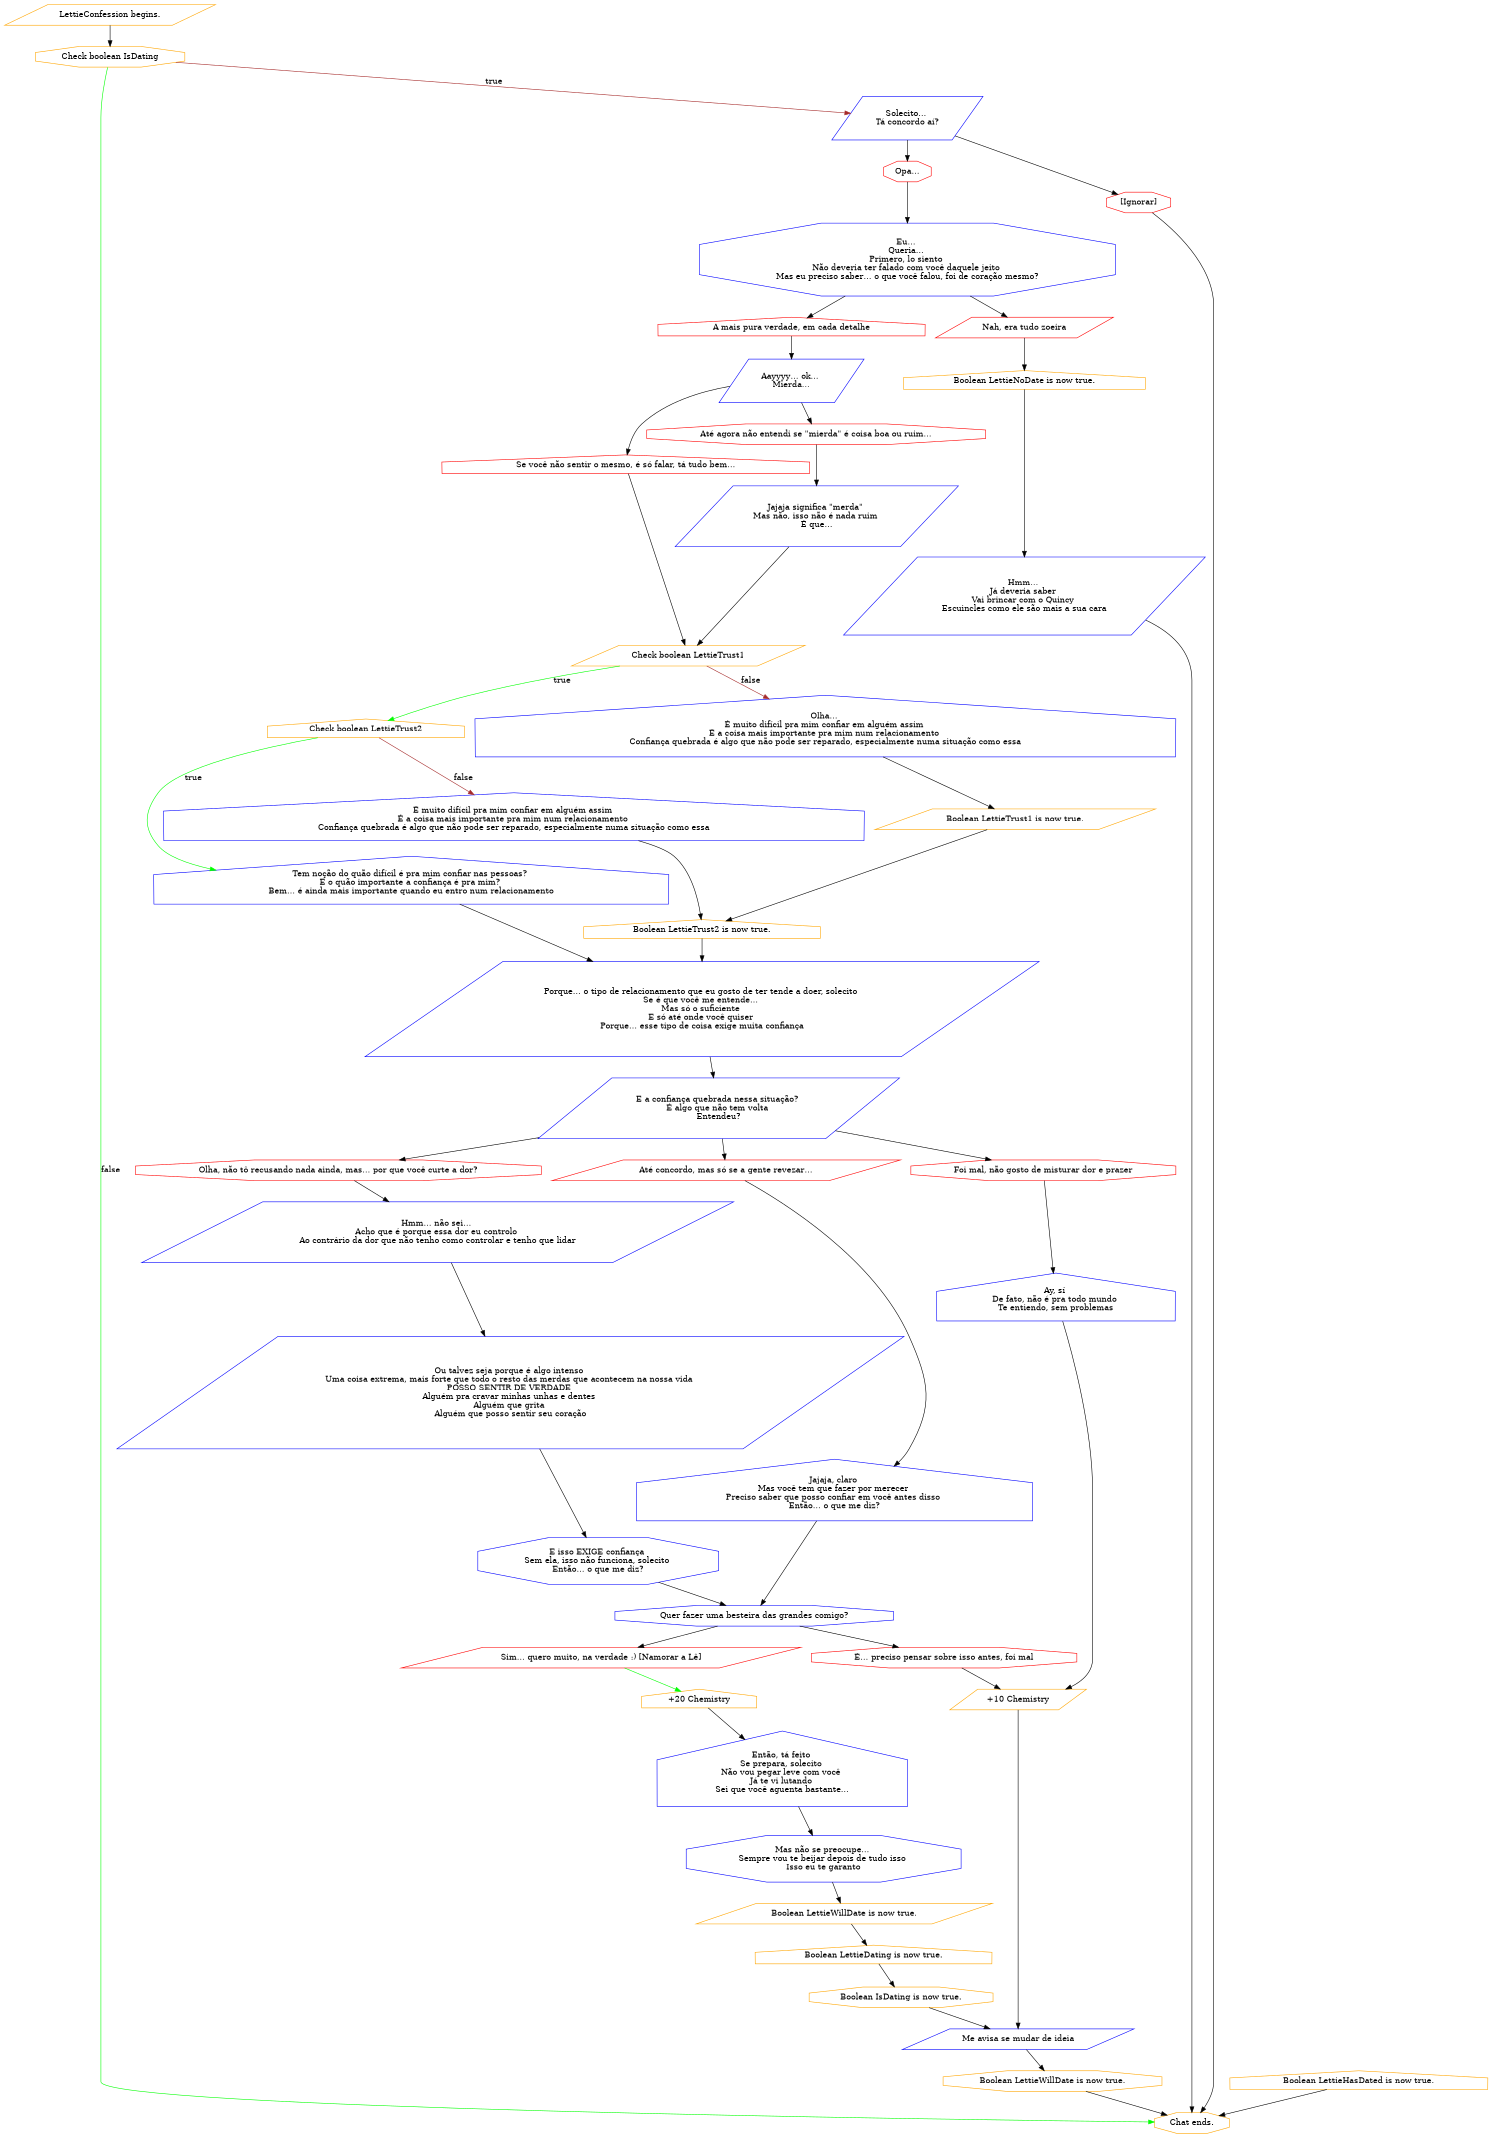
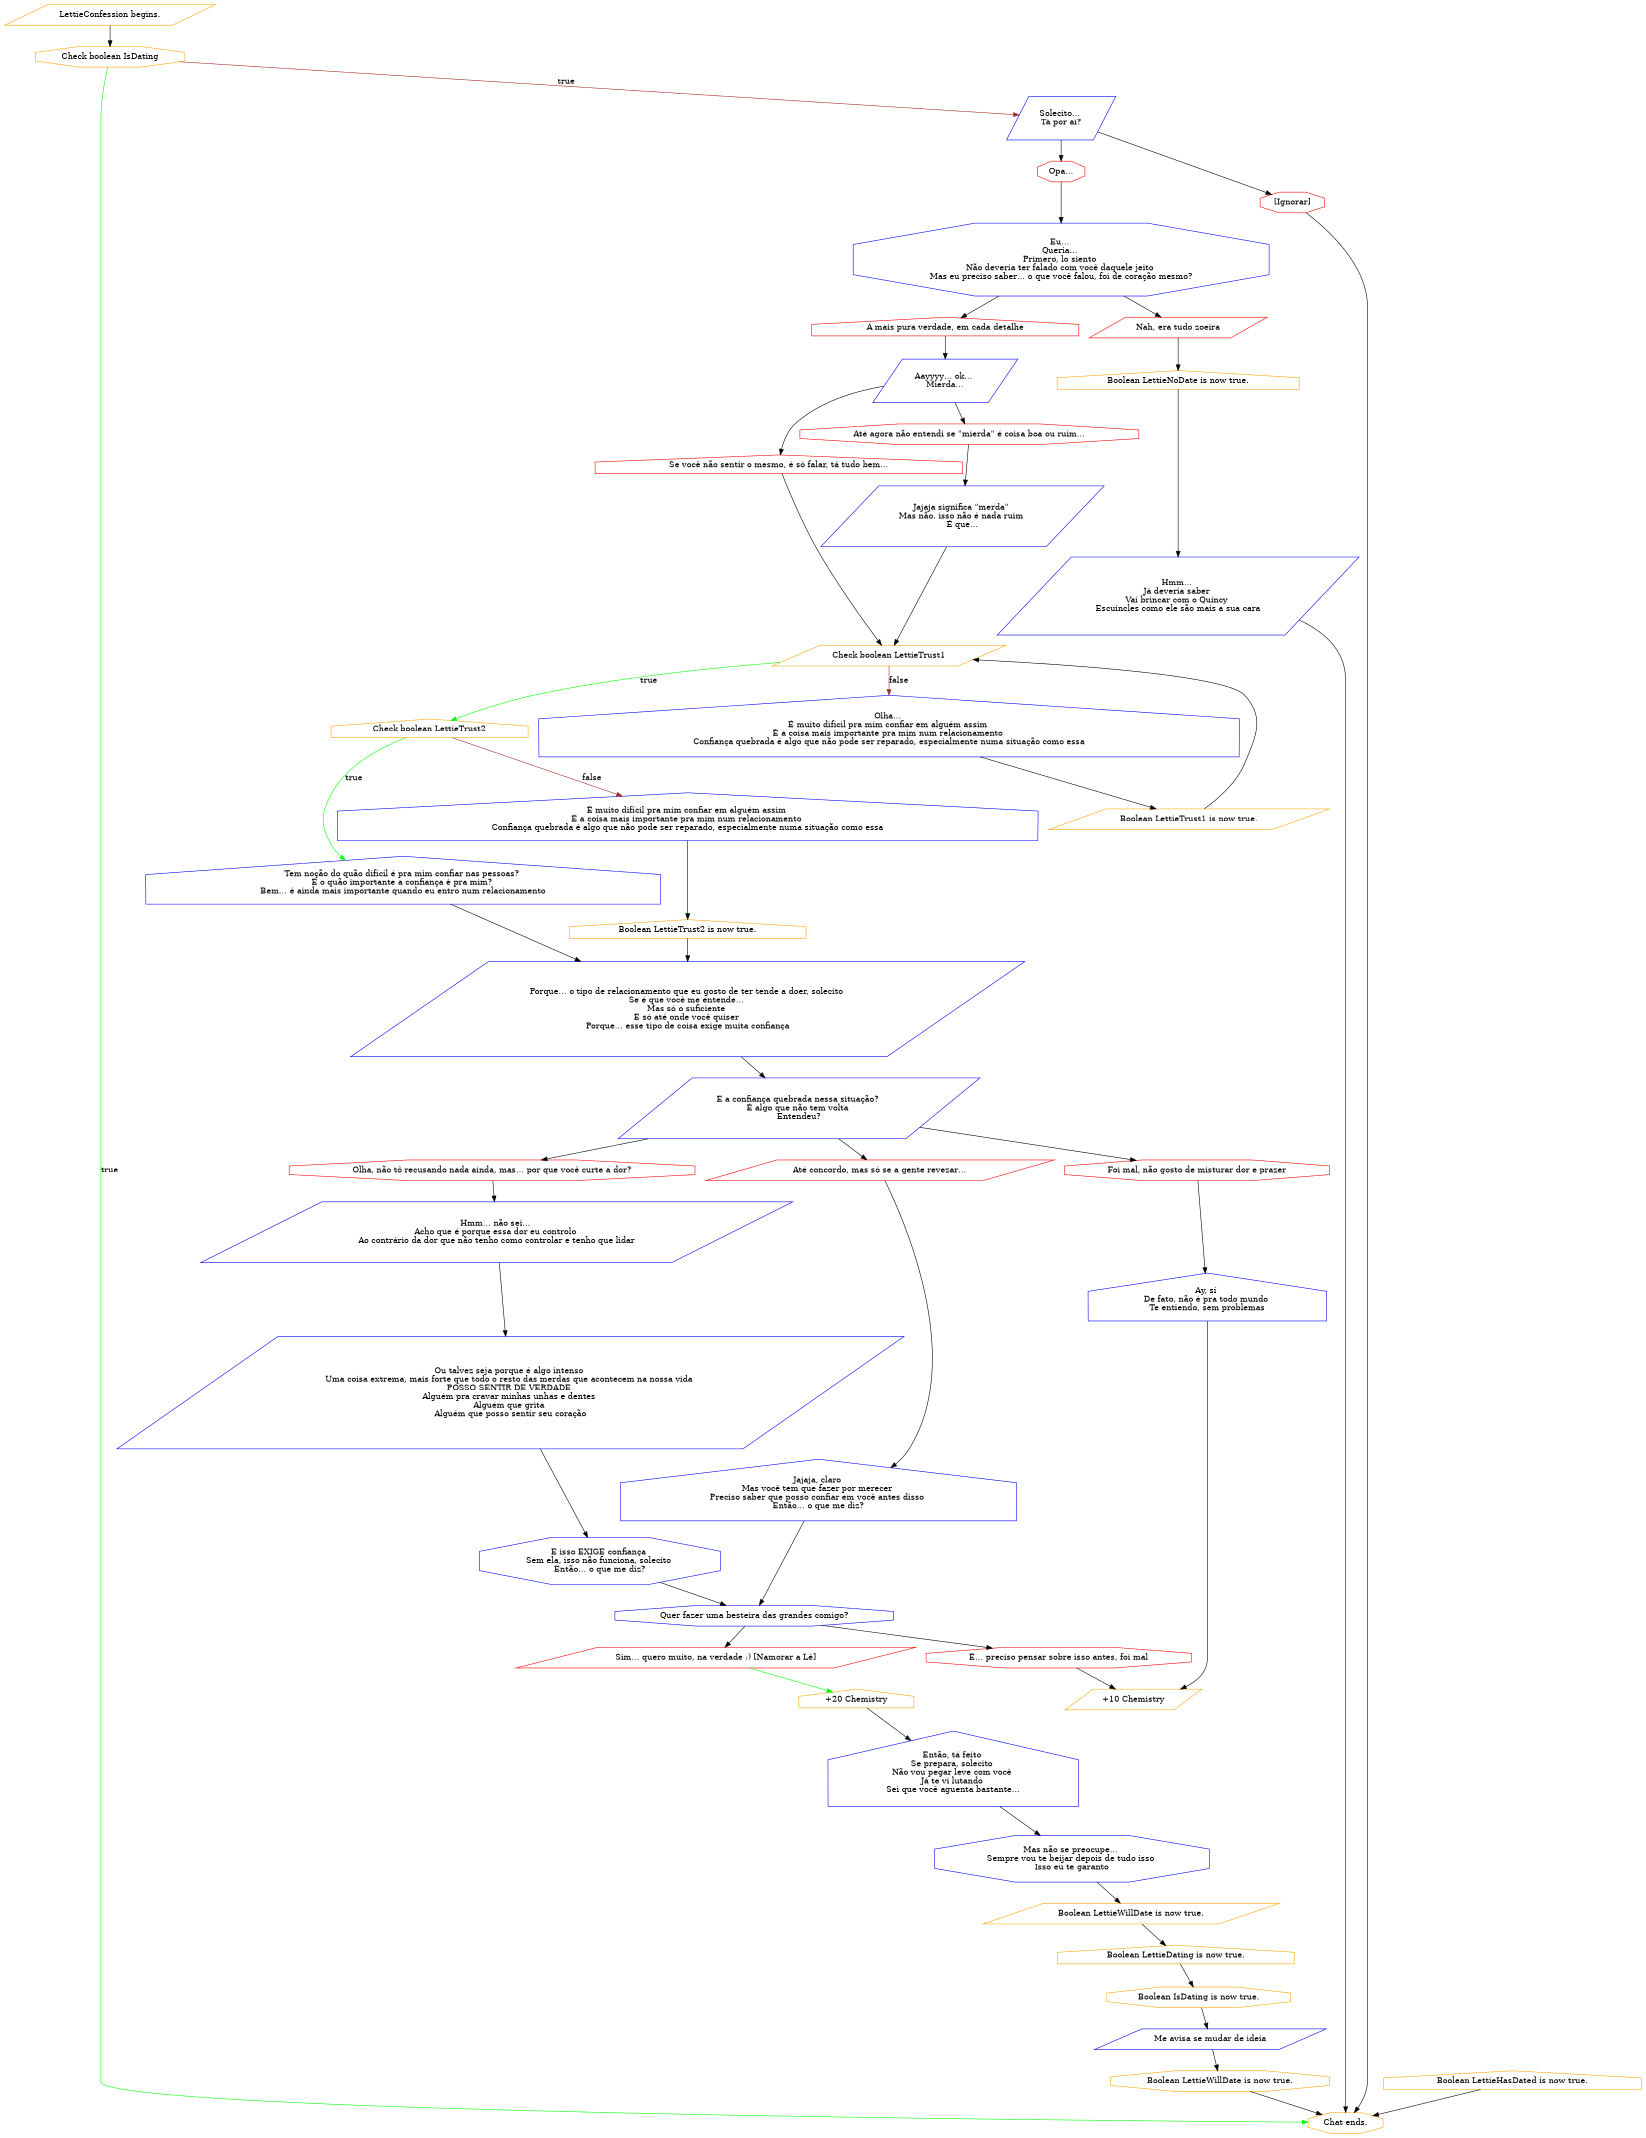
(907, 118) -> (1061, 118)
(859, 874) -> (1180, 677)
(111, 1170) -> (110, 1170)
(1018, 1866) -> none
